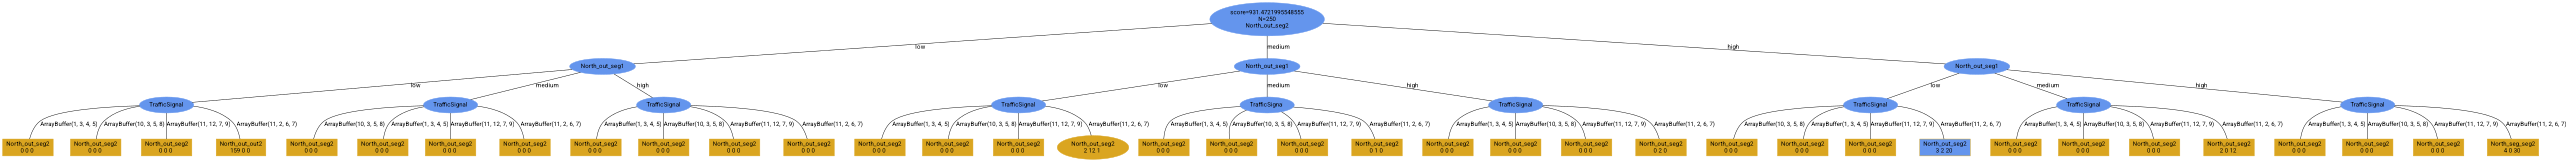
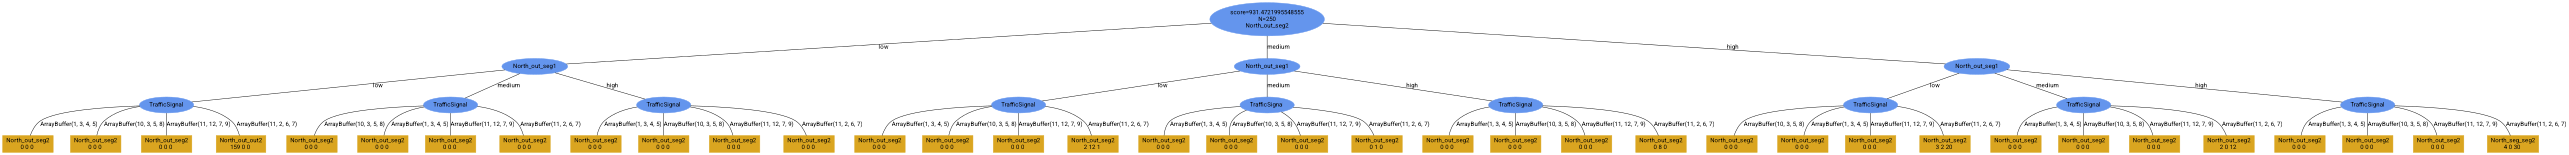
(1093, 147) -> (1093, 144)
(1661, 147) -> (1661, 144)
(1945, 147) -> (1945, 144)
